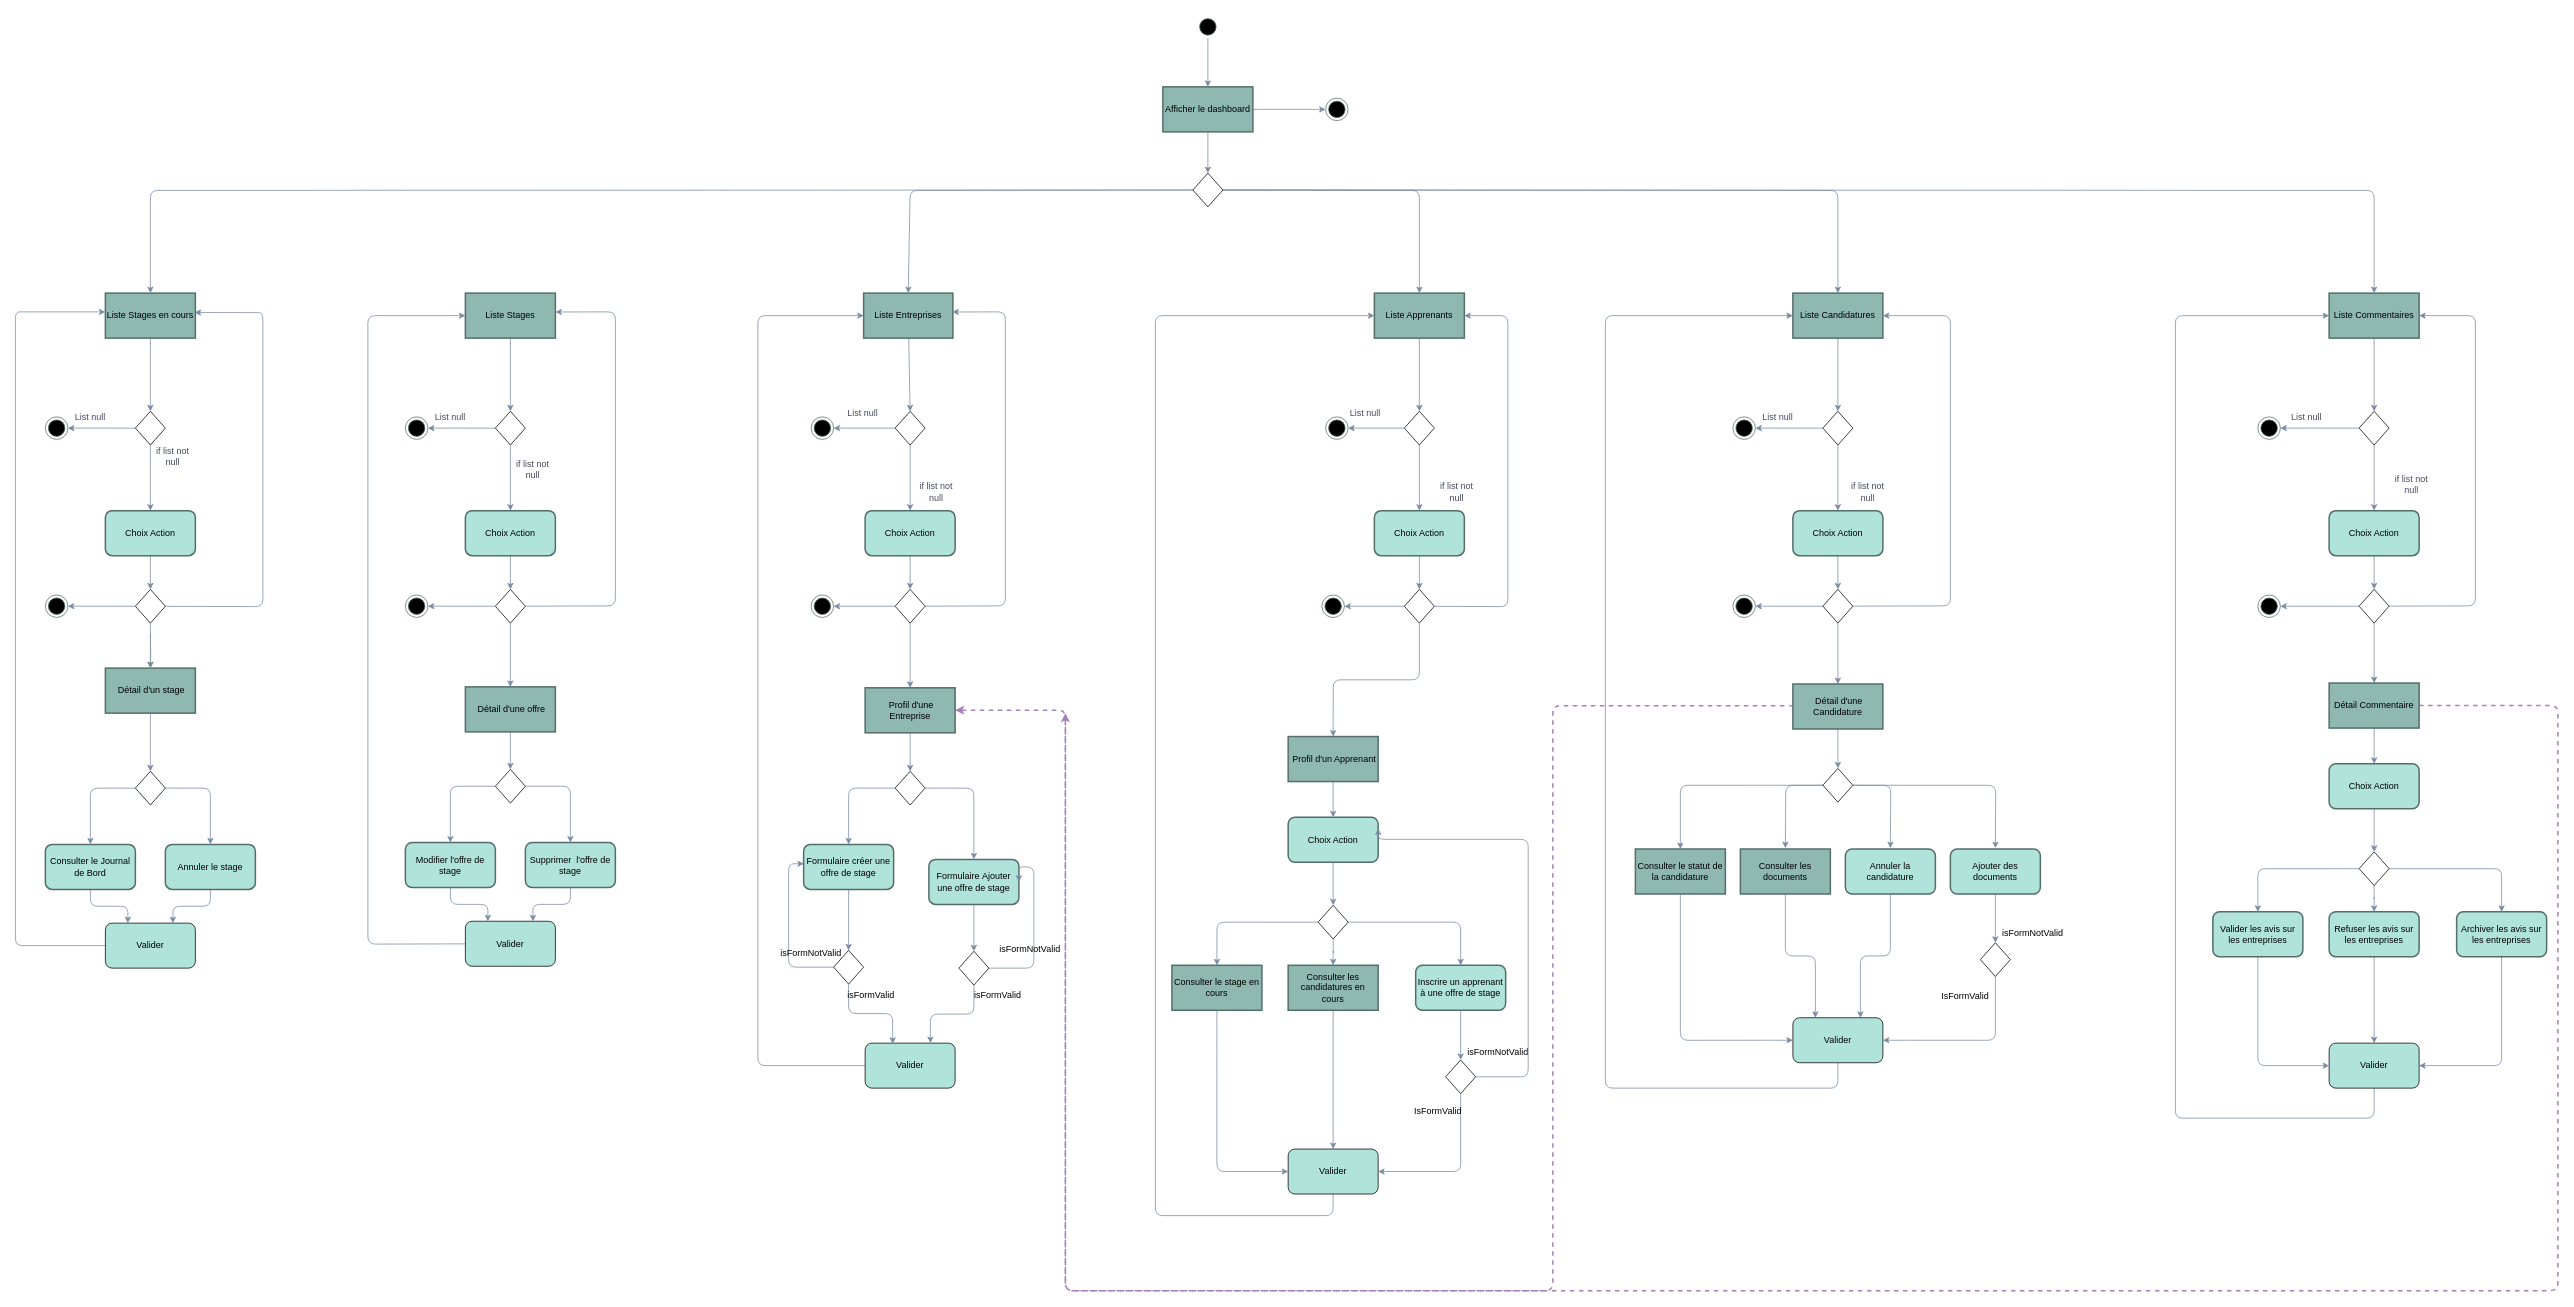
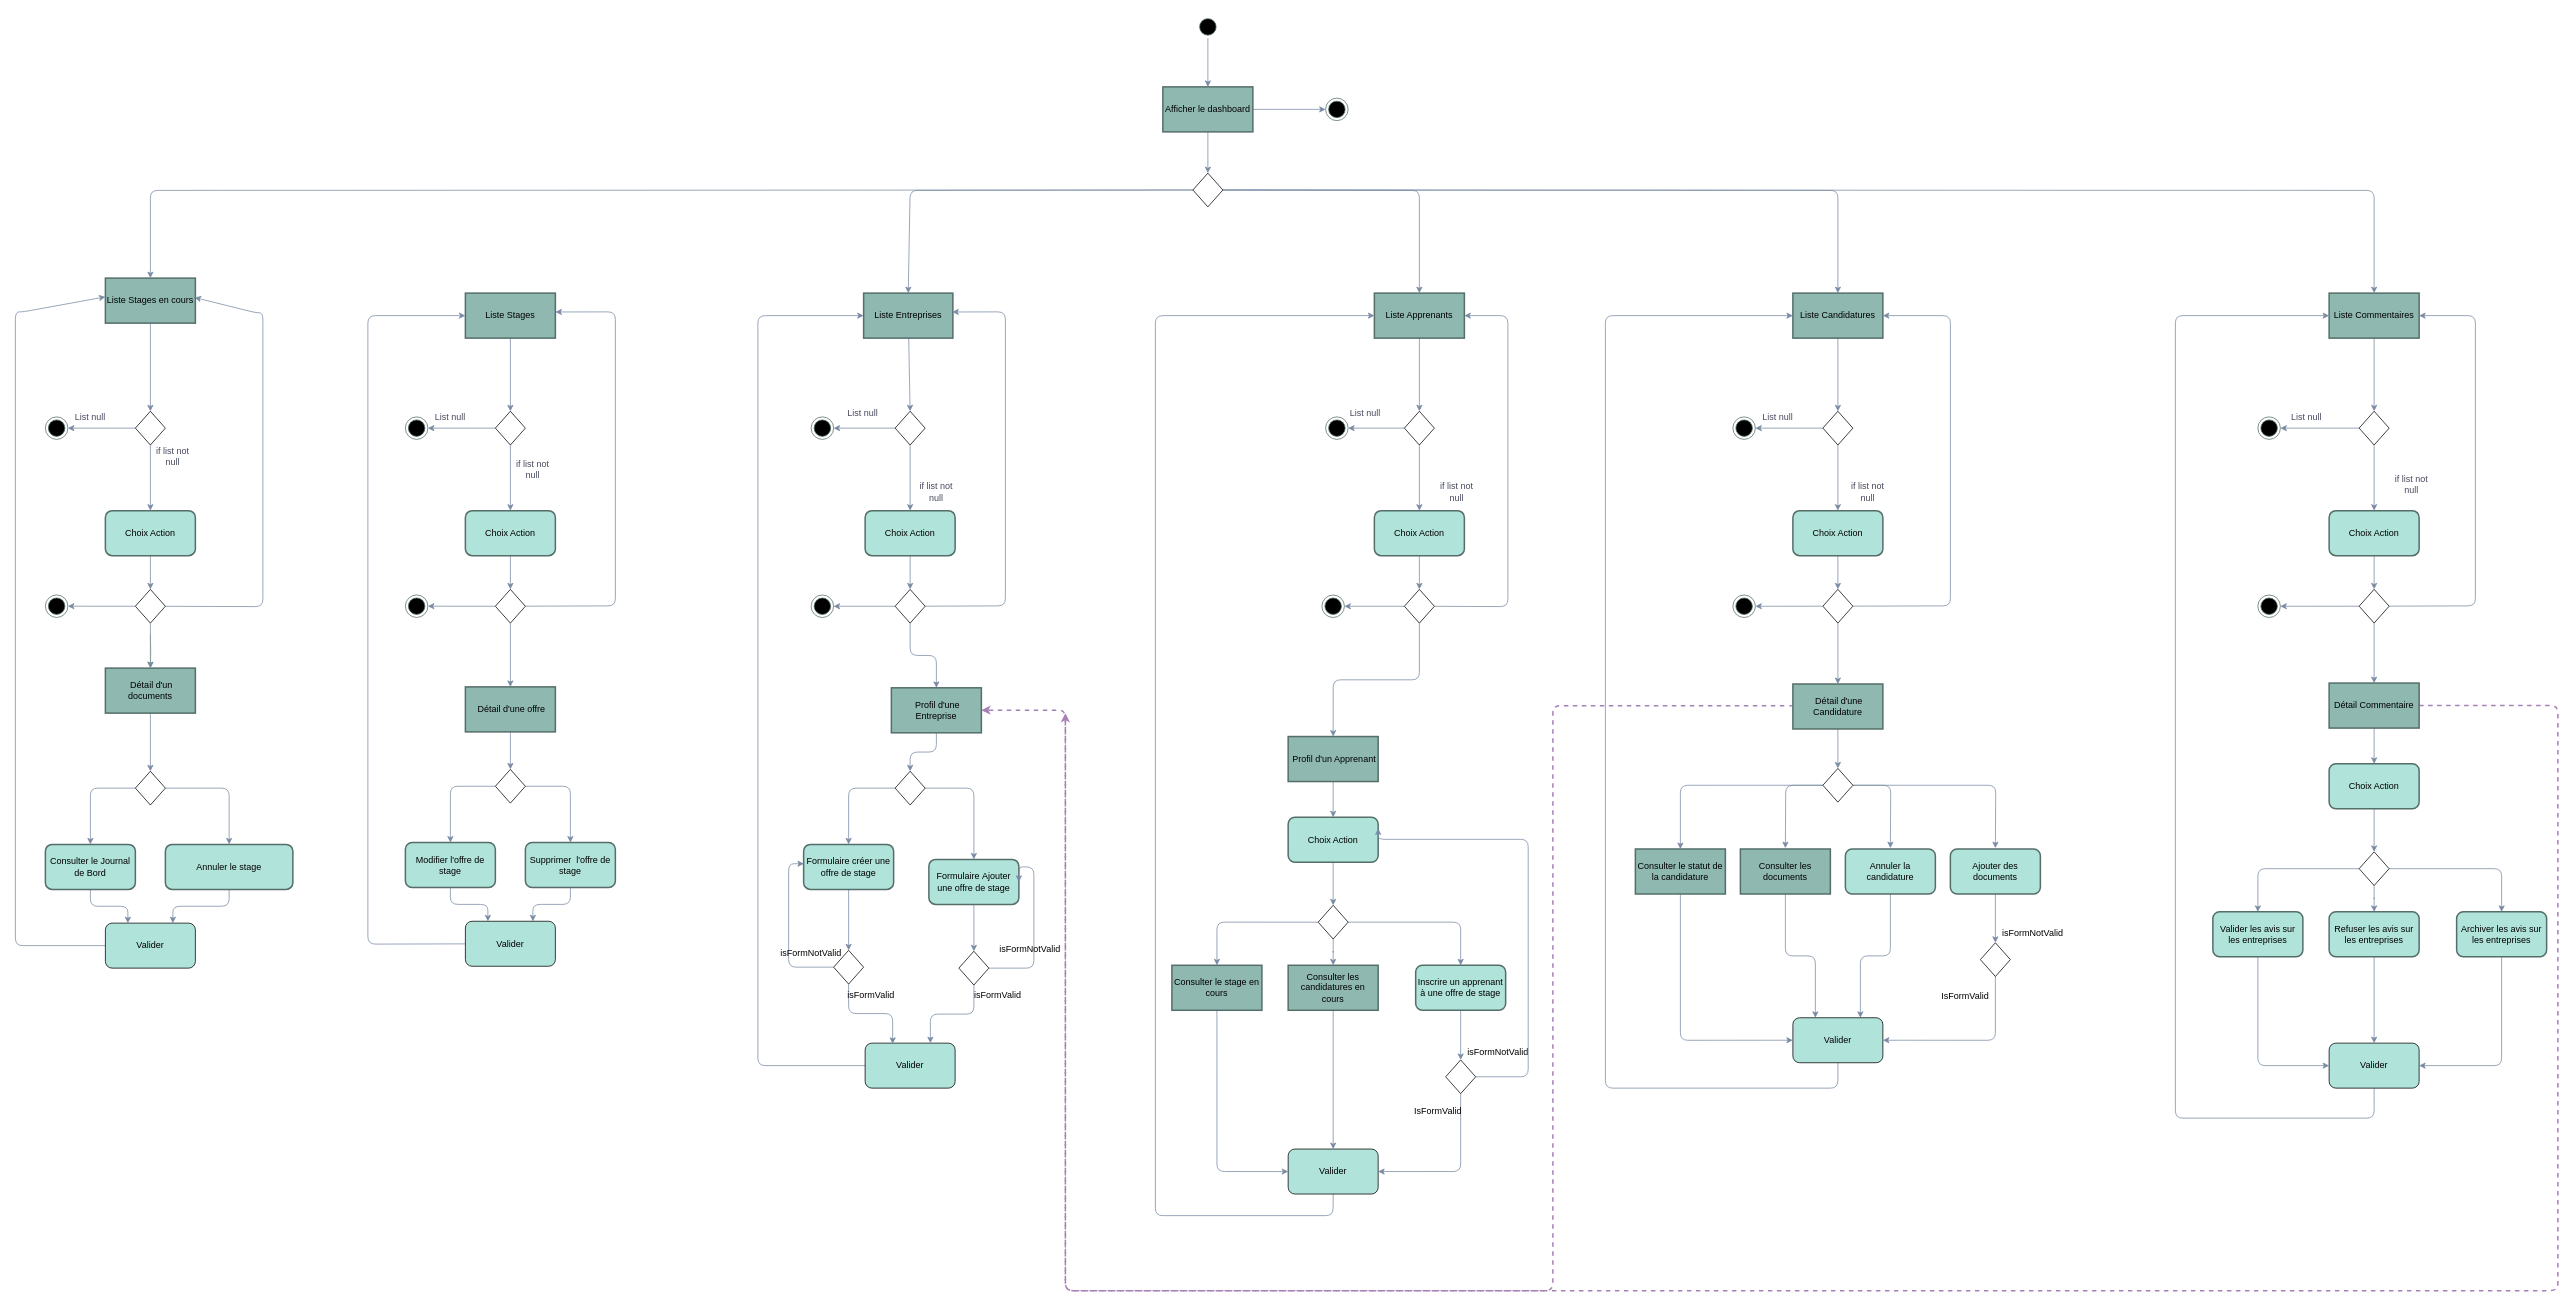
(150, 315) -> (150, 300)
(150, 690) -> (150, 690)
(910, 710) -> (936, 710)
(210, 867) -> (229, 867)
